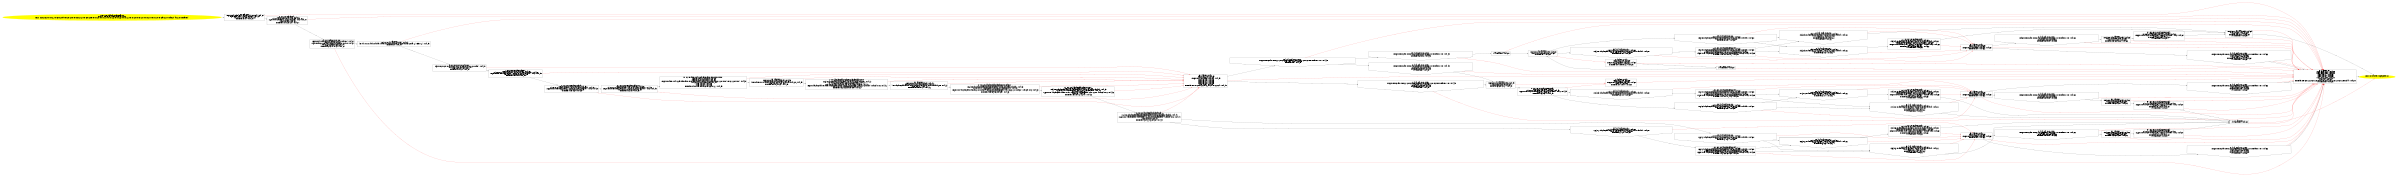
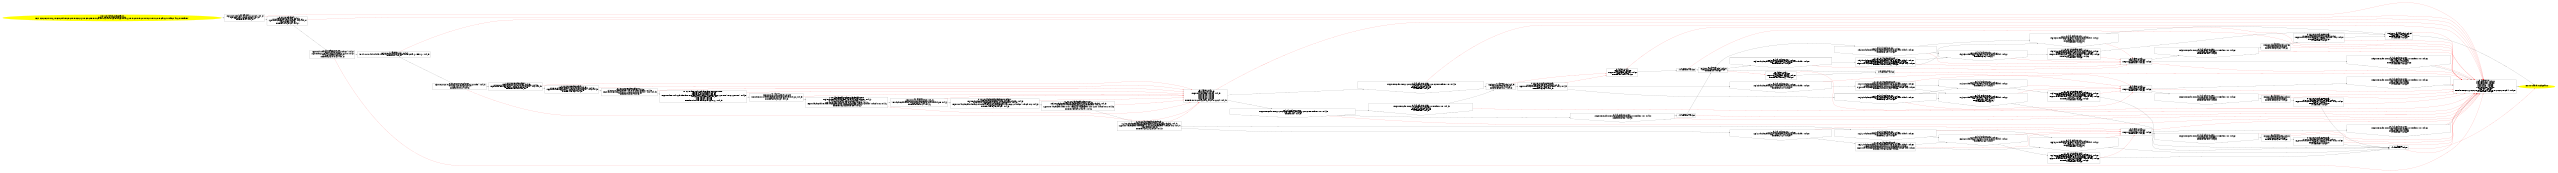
none -> (1686, 70)
